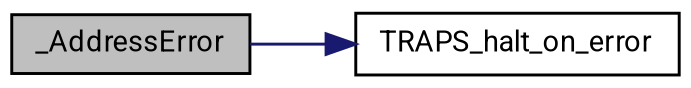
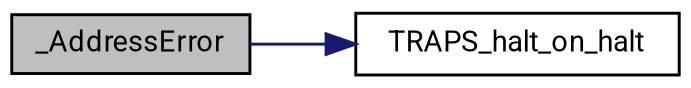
(517, 44) -> (517, 44)
